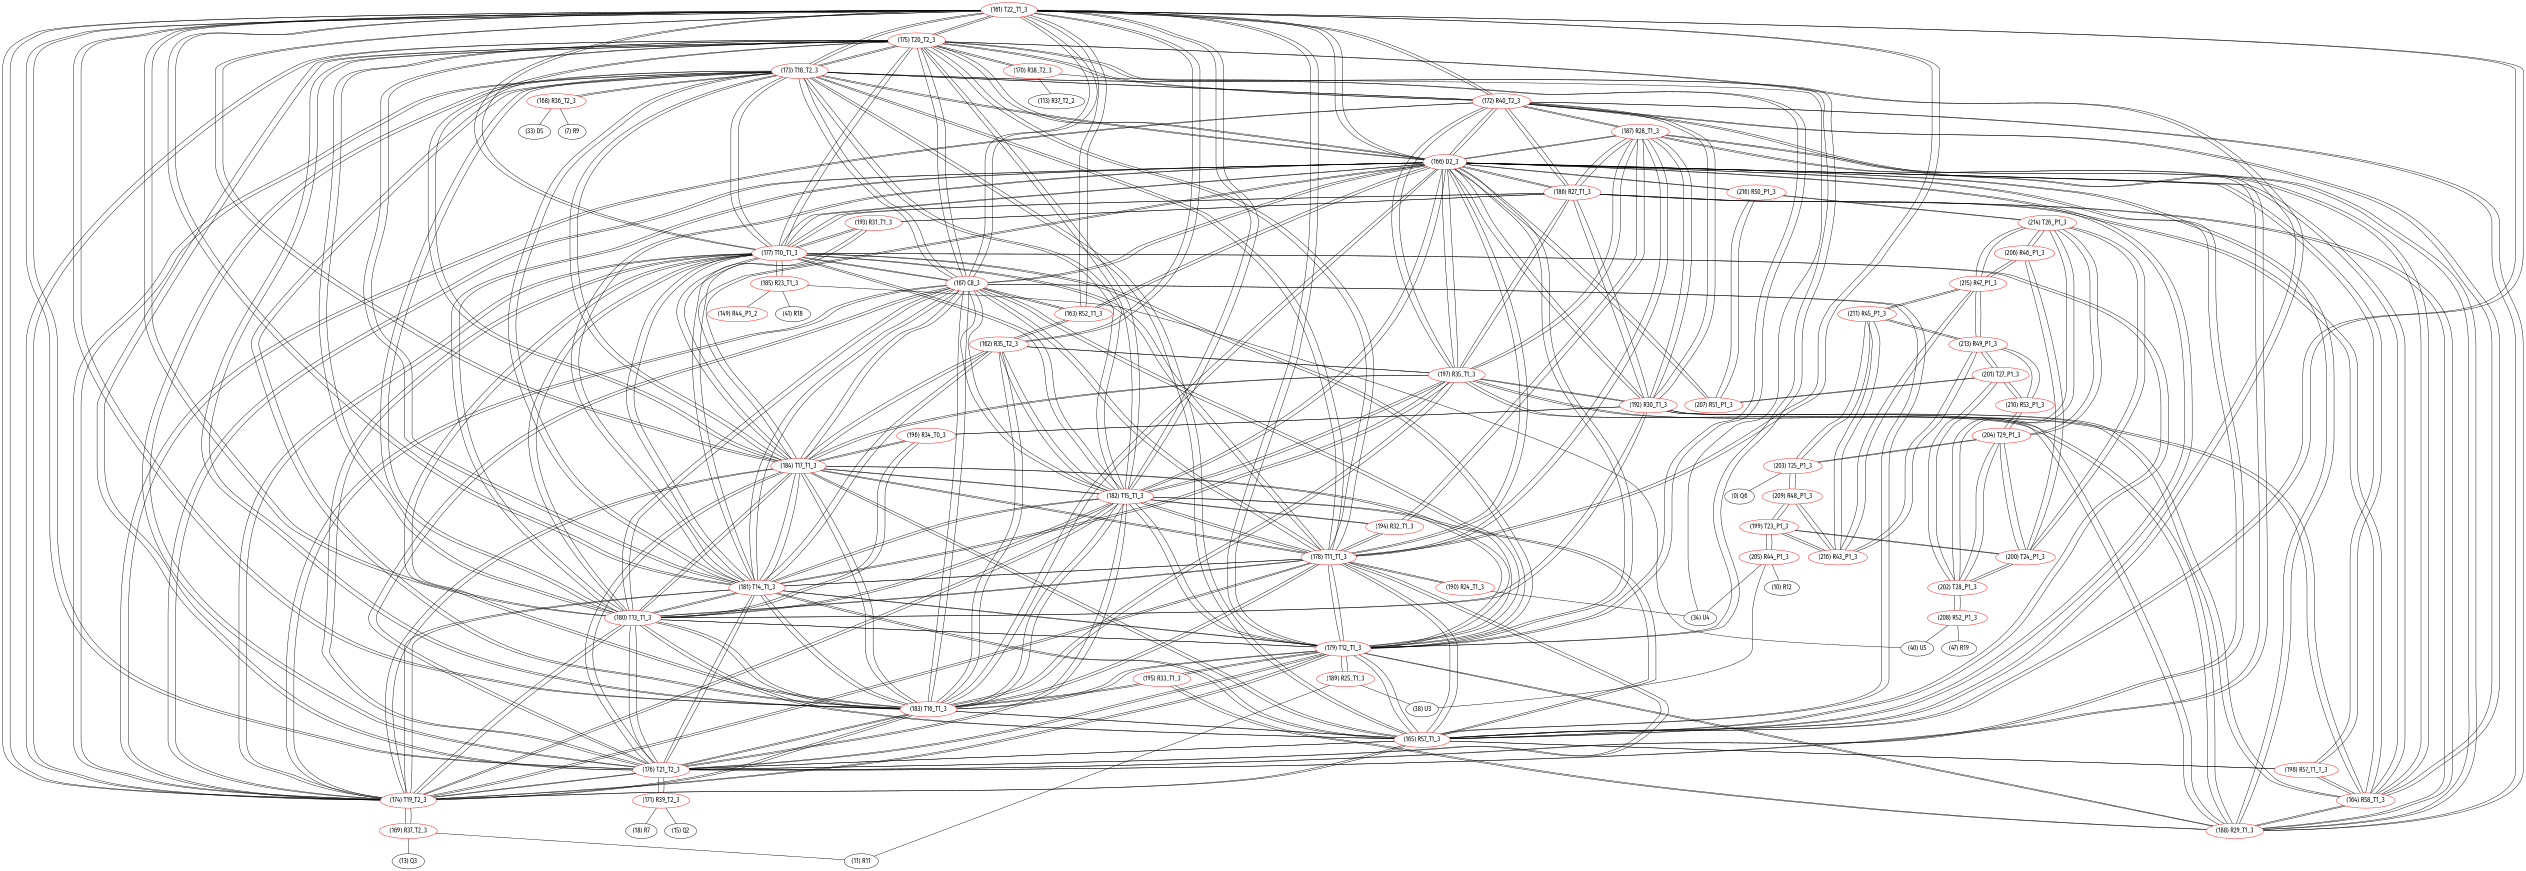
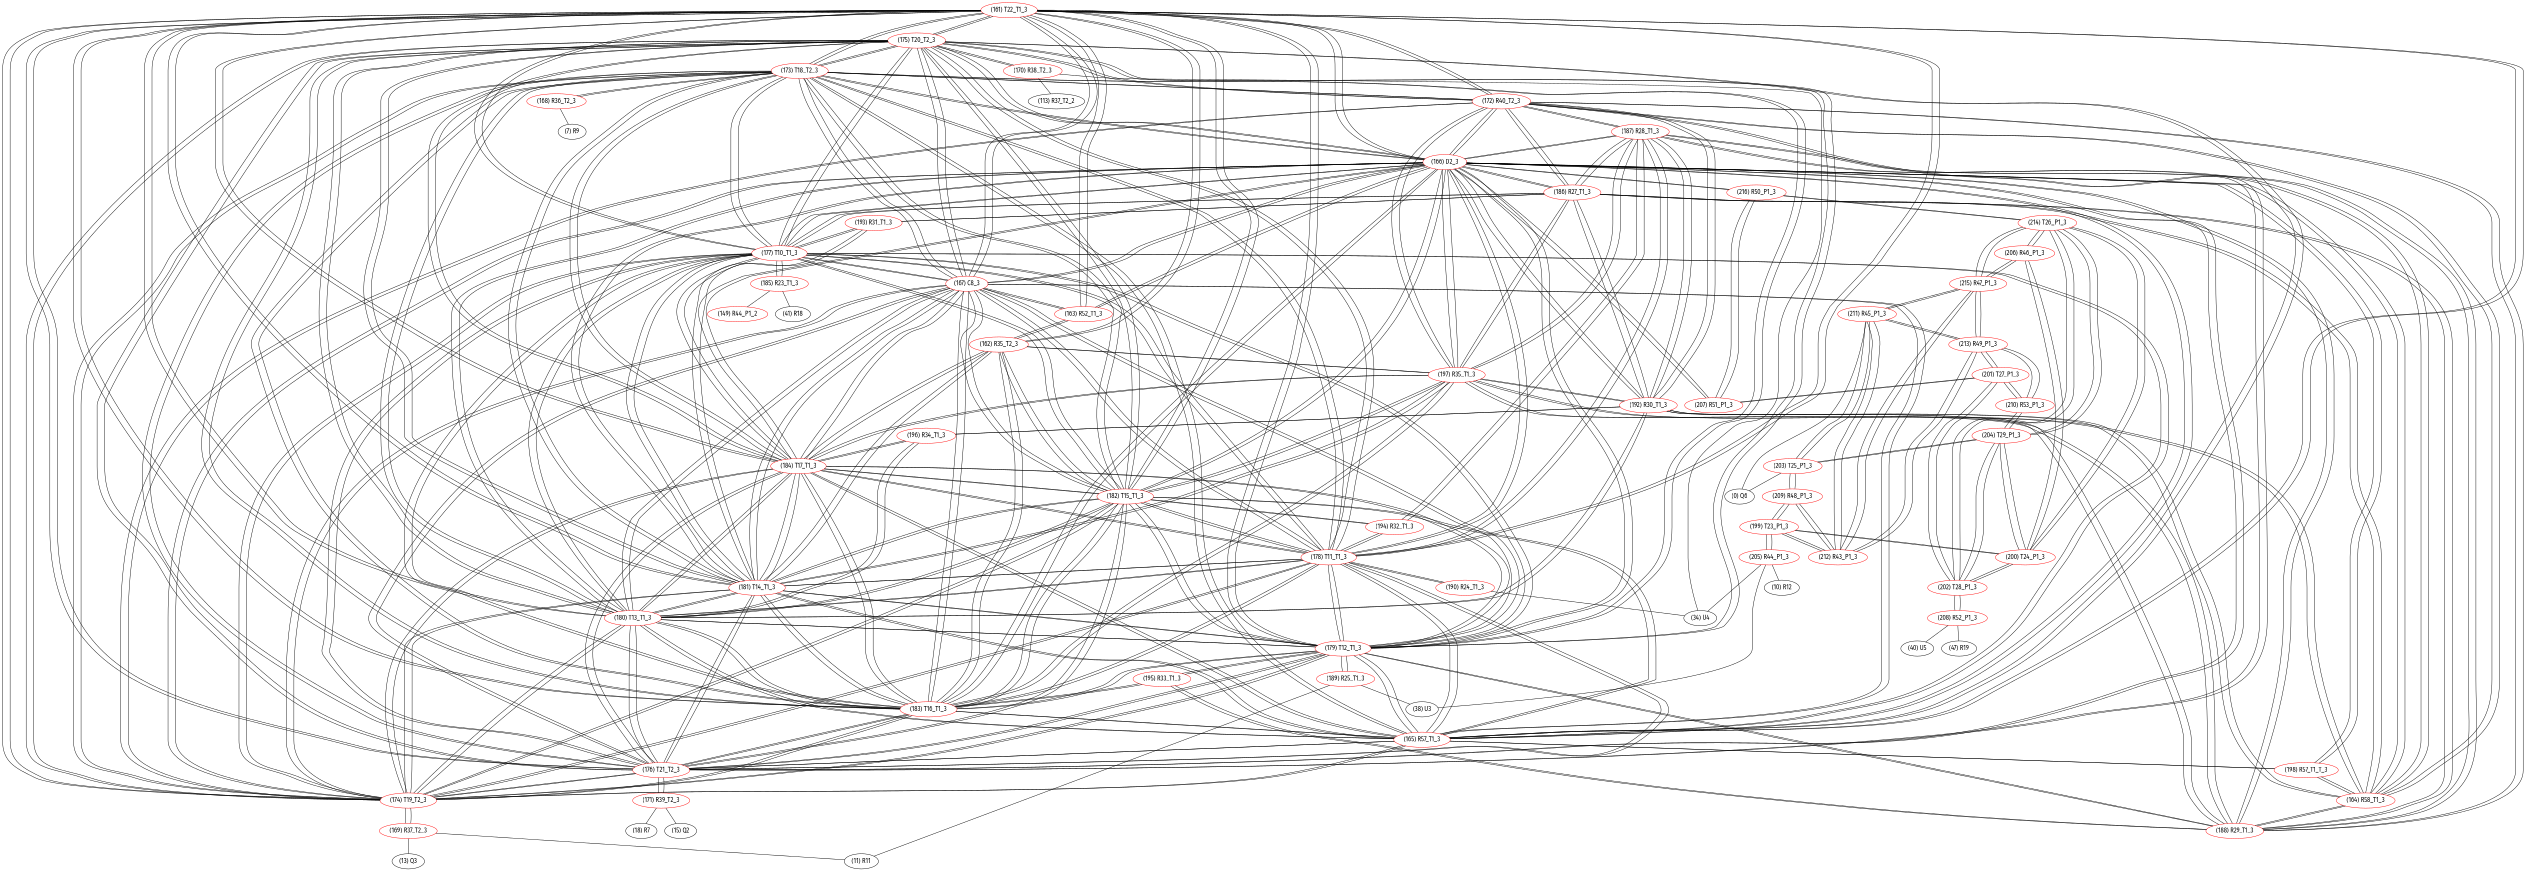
(535, 132) -> none
(1382, 385) -> none
none -> (1823, 420)
(926, 436) -> (926, 436)
(1838, 557) -> (1838, 557)
